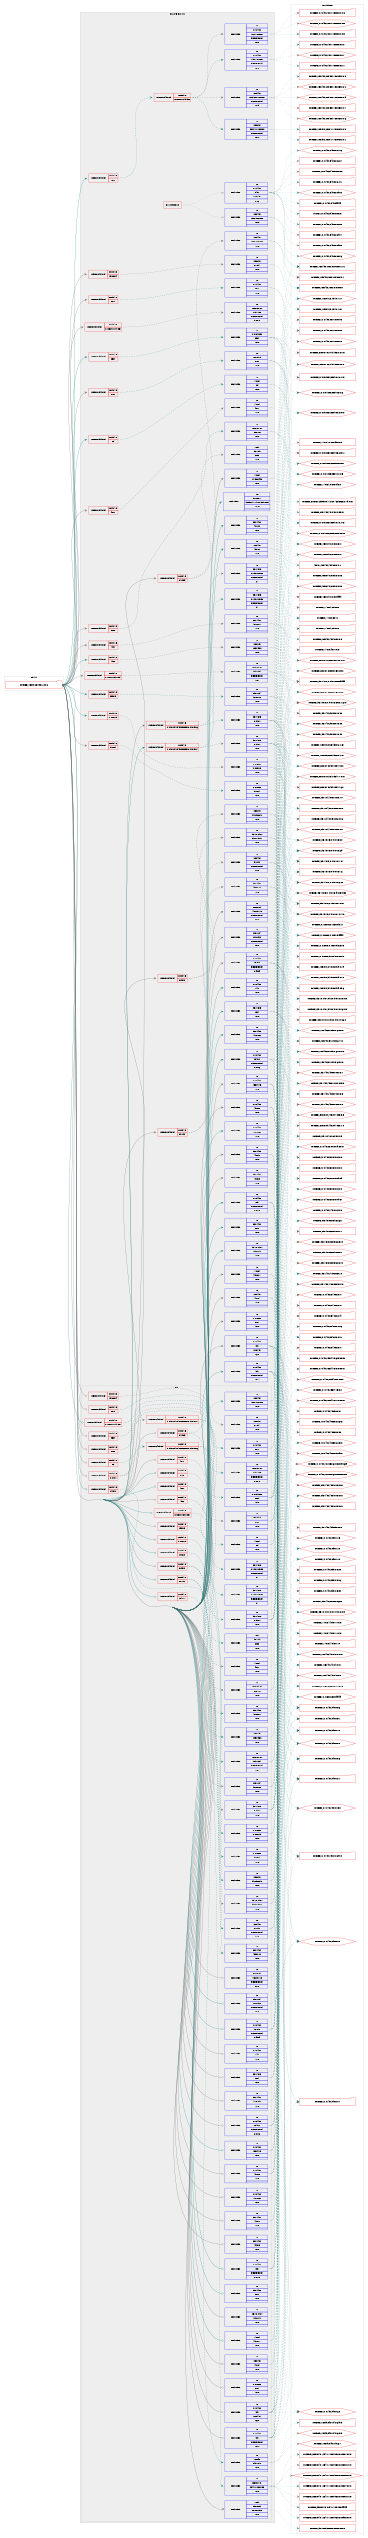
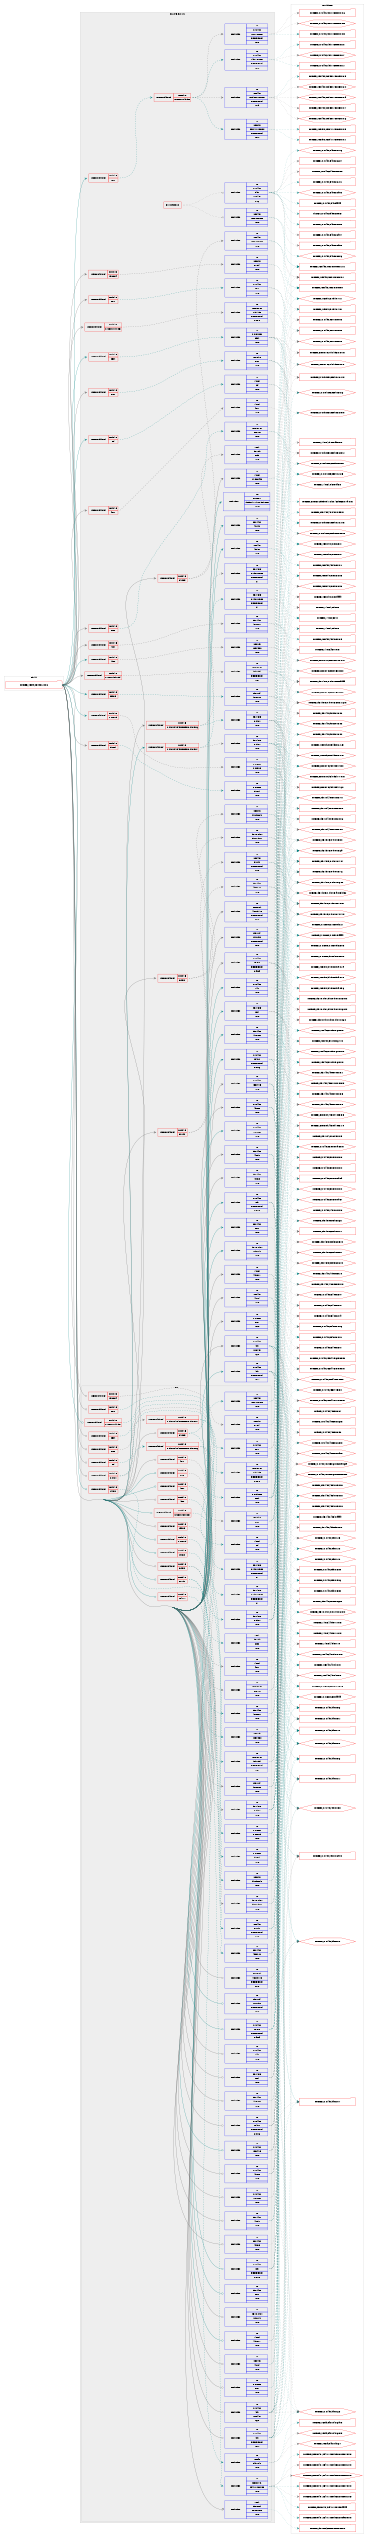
(327, 565) -> (327, 565)
none -> (327, 1517)
